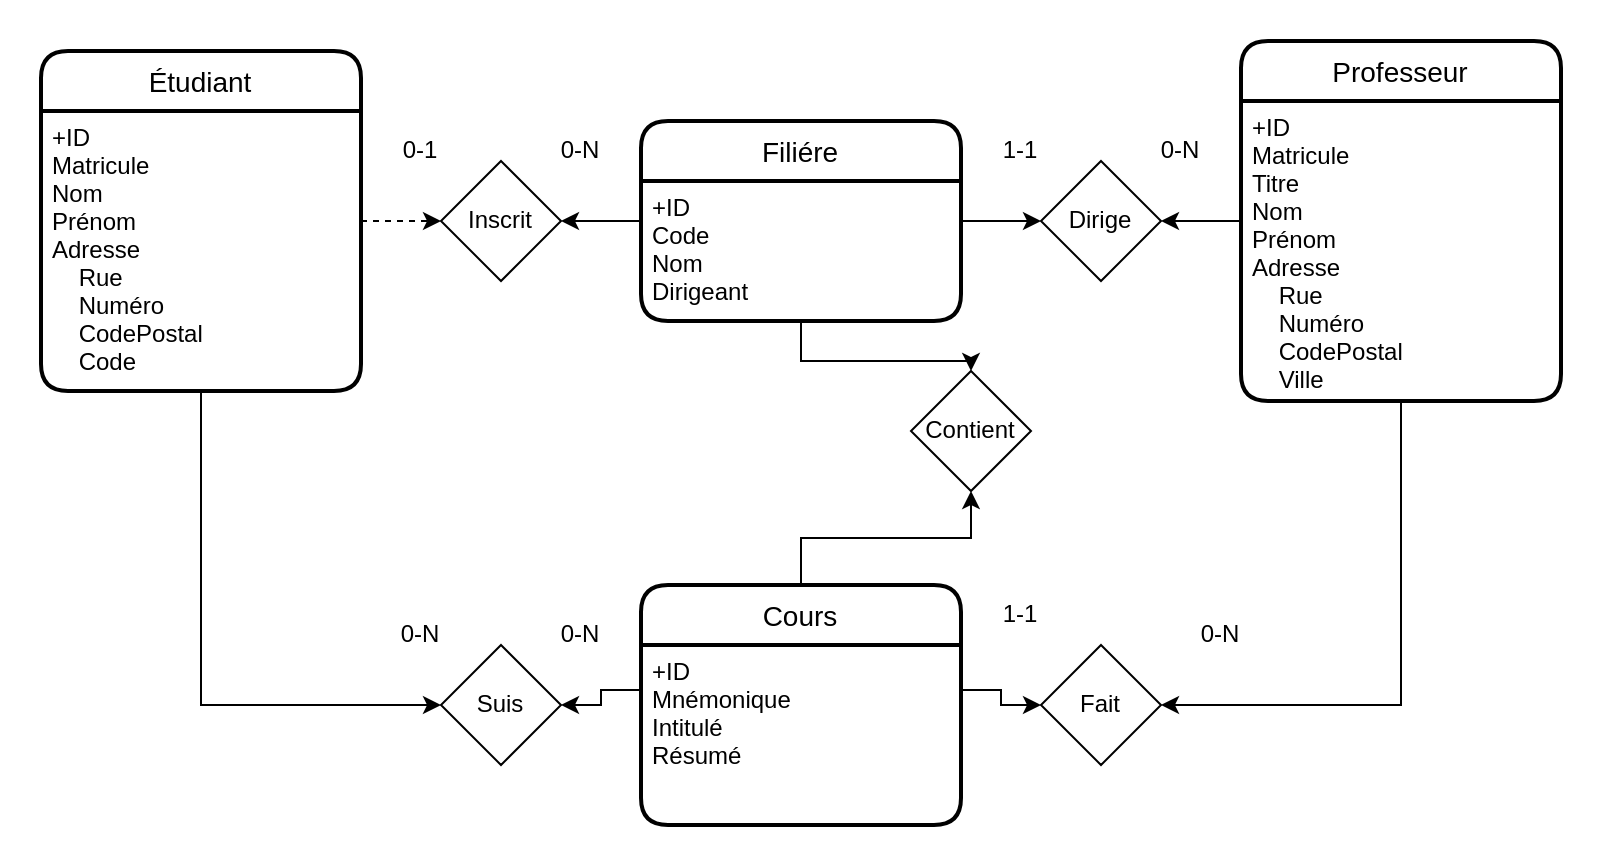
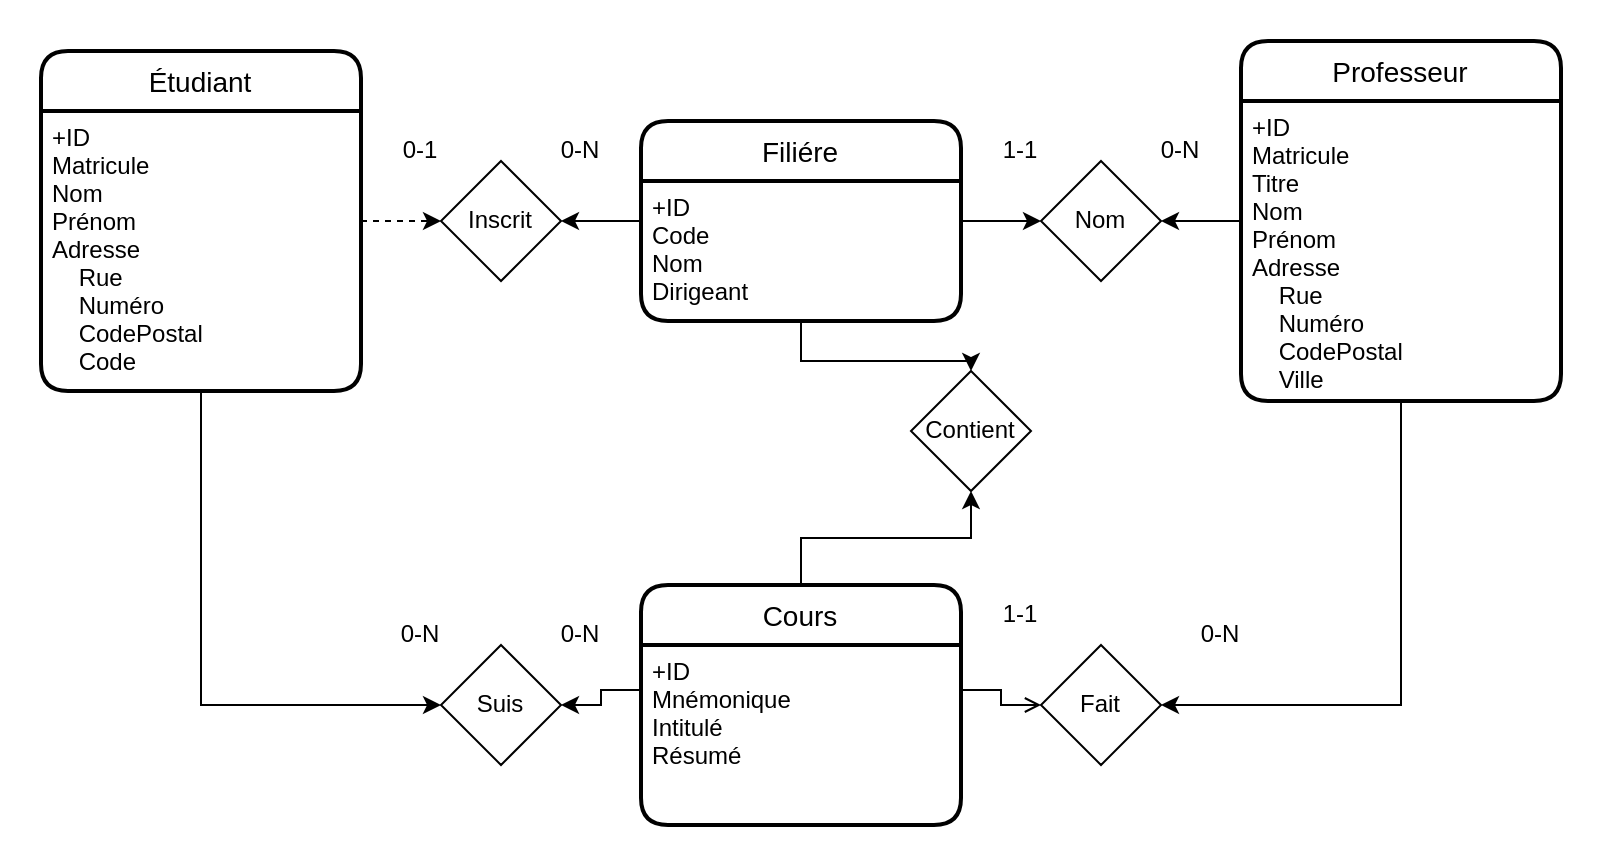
(1101, 221) -> (1101, 221)
(1026, 705) -> (1029, 705)
